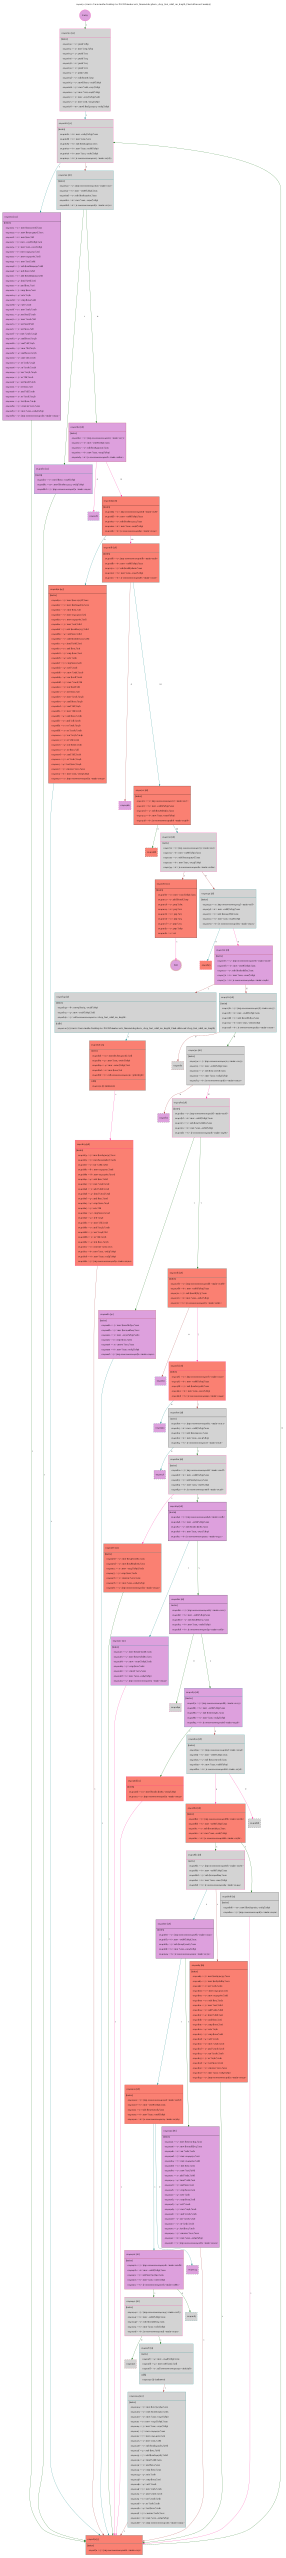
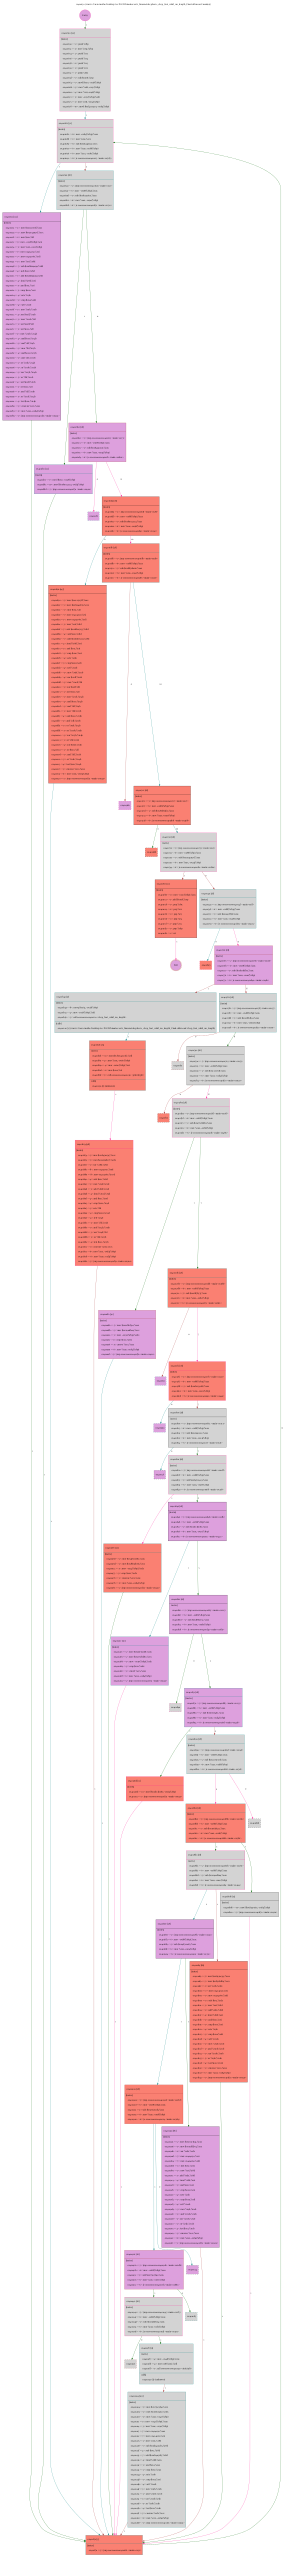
(163, 1118) -> (163, 1118)
